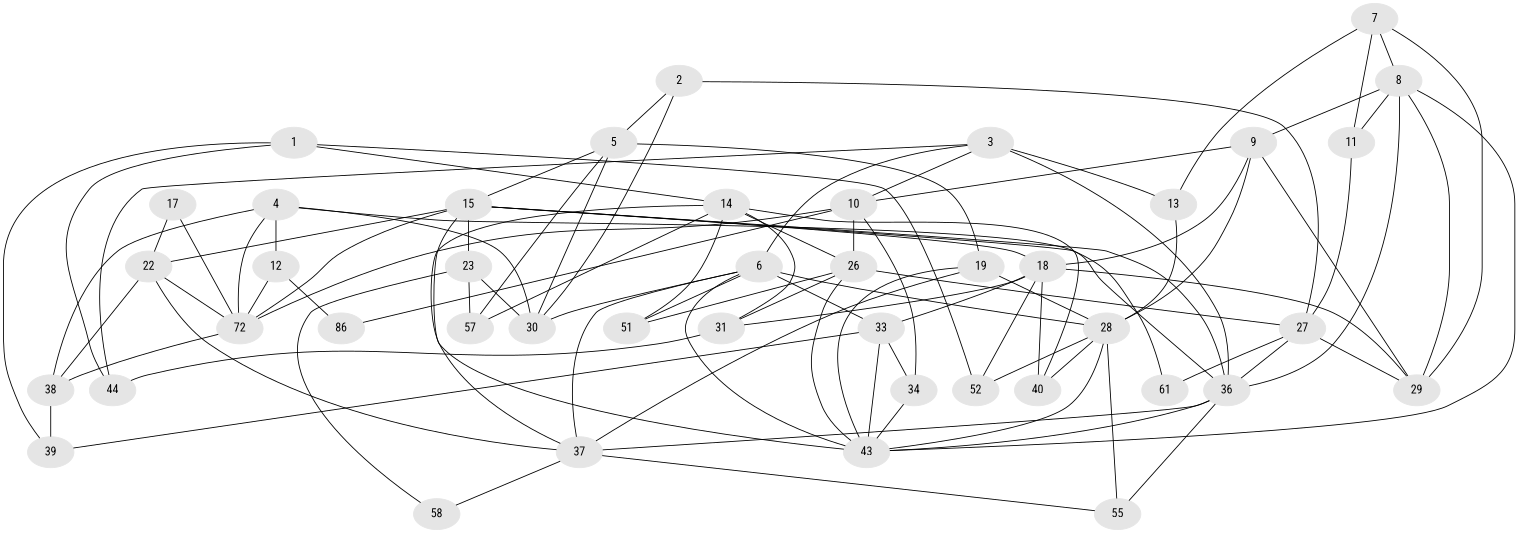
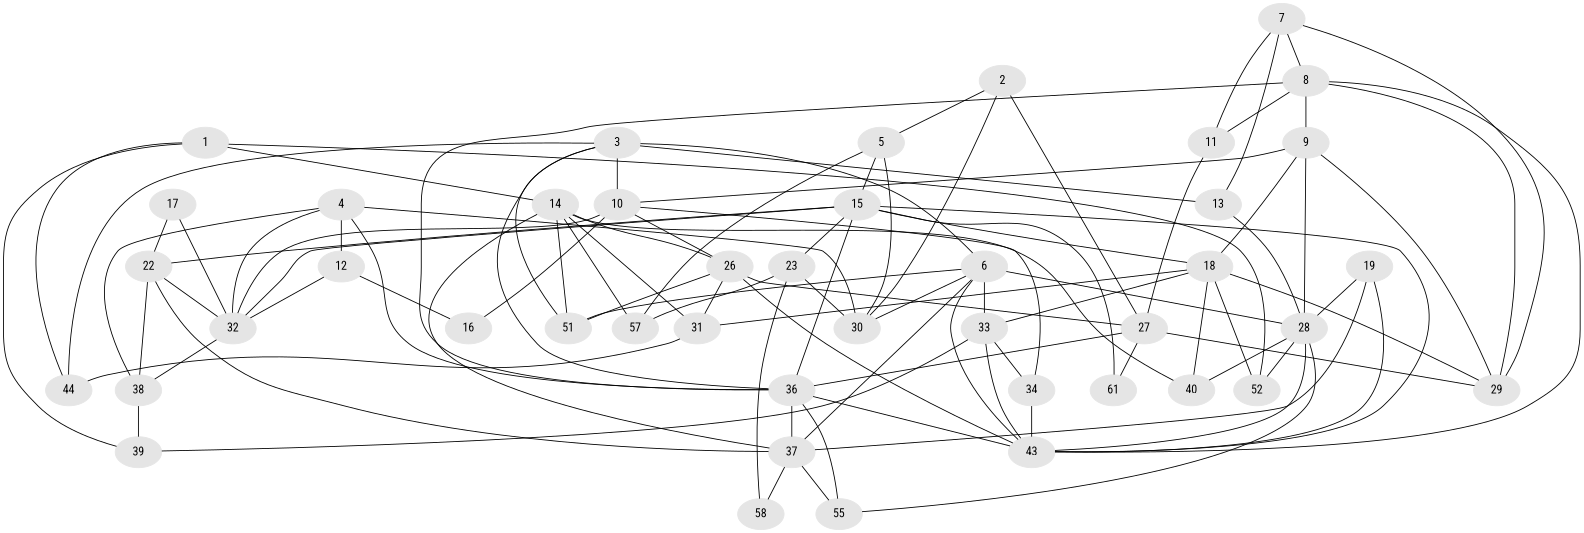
(829, 157) -> none
none -> (517, 214)
(240, 328) -> (233, 328)
(341, 328) -> (469, 328)
